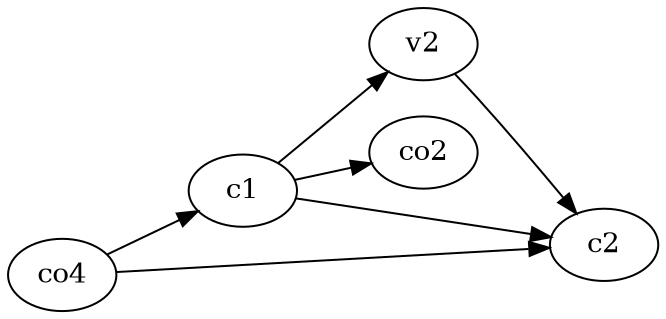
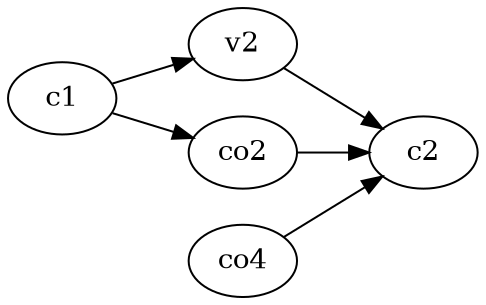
(413, 216) -> (323, 153)
(143, 237) -> none
